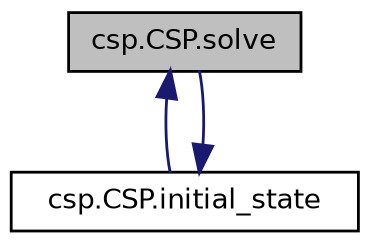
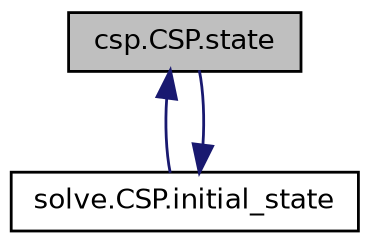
(185, 42) -> (185, 42)
(185, 202) -> (185, 202)
